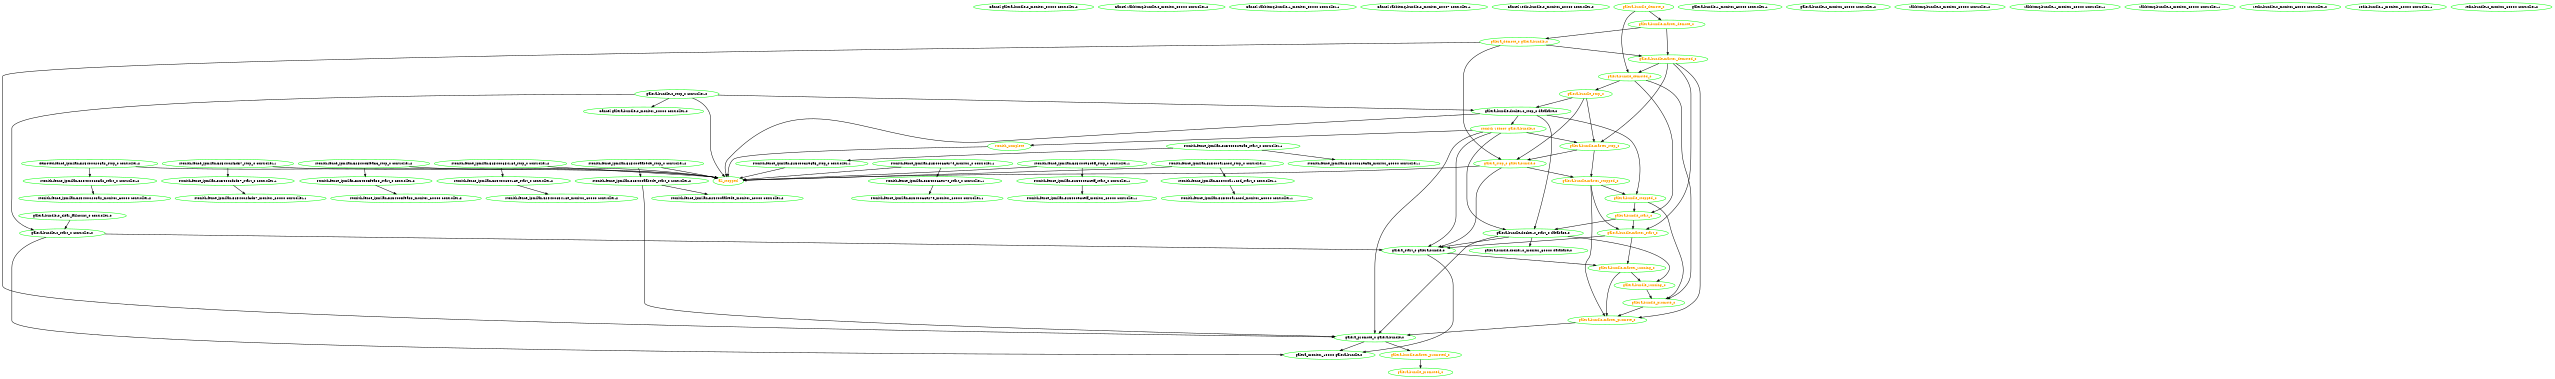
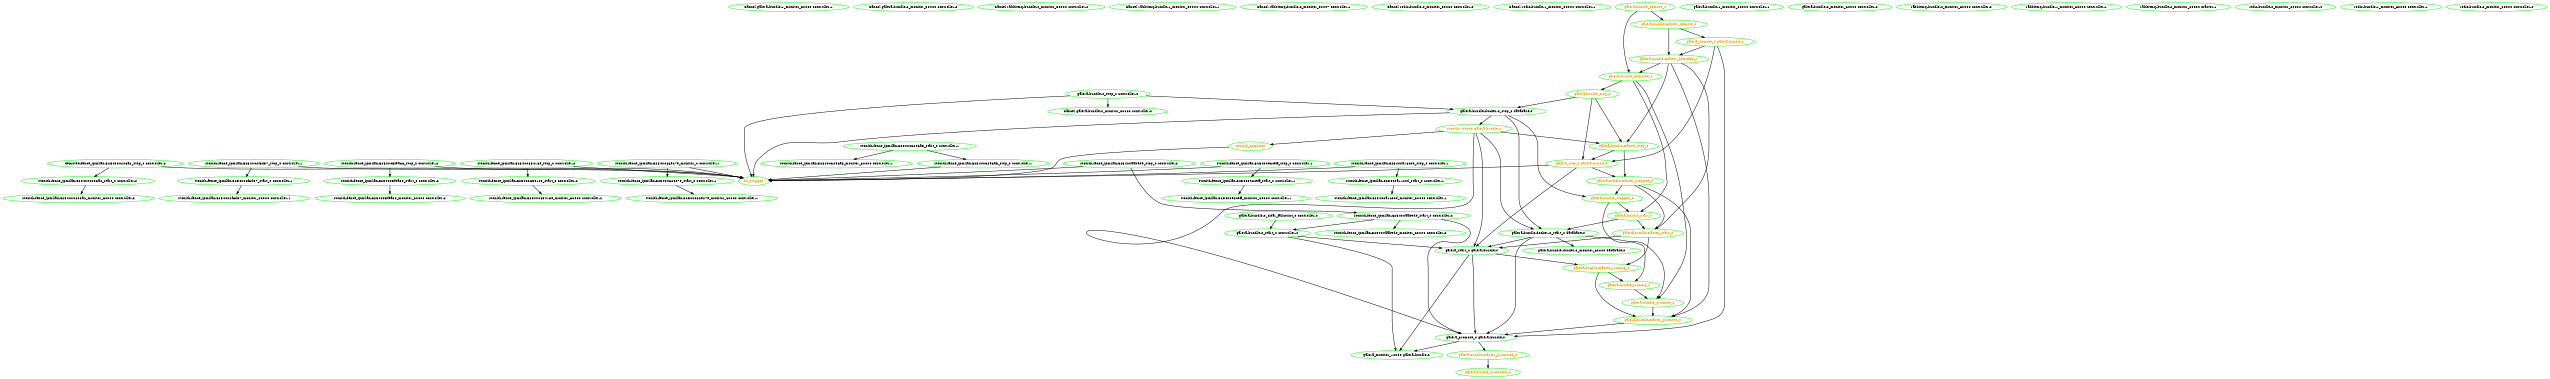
none -> (789, 7)
none -> (1552, 7)
(2180, 7) -> (2179, 7)
(266, 100) -> (1335, 225)
none -> (1474, 293)
